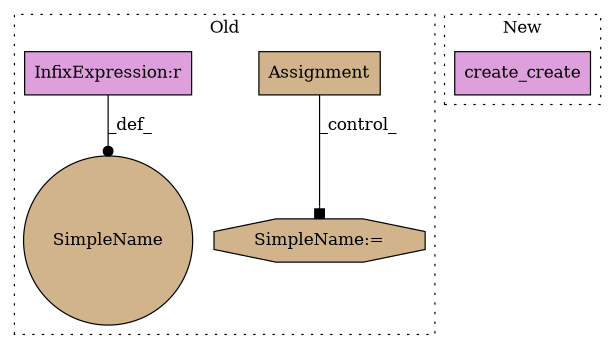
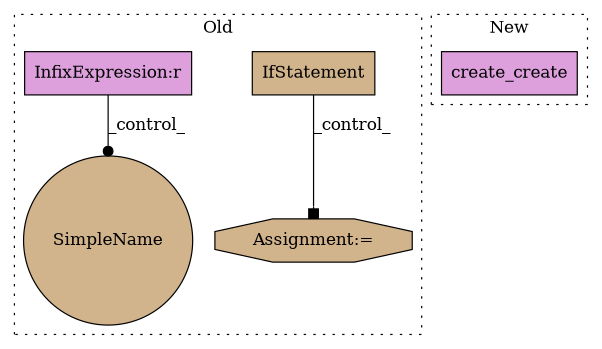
(320, 73) -> (314, 73)
(130, 126) -> (147, 126)
(320, 241) -> (314, 241)
